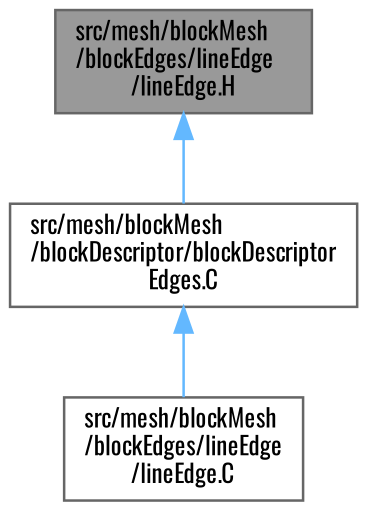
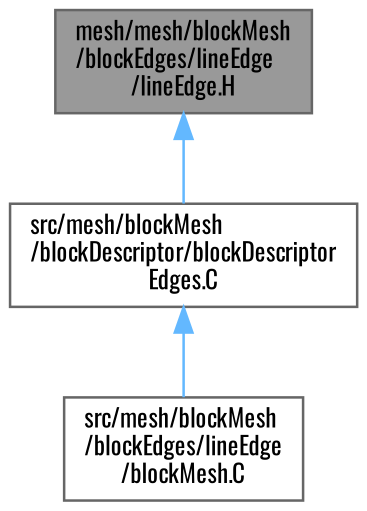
(184, 62) -> (184, 62)
(184, 449) -> (184, 449)
